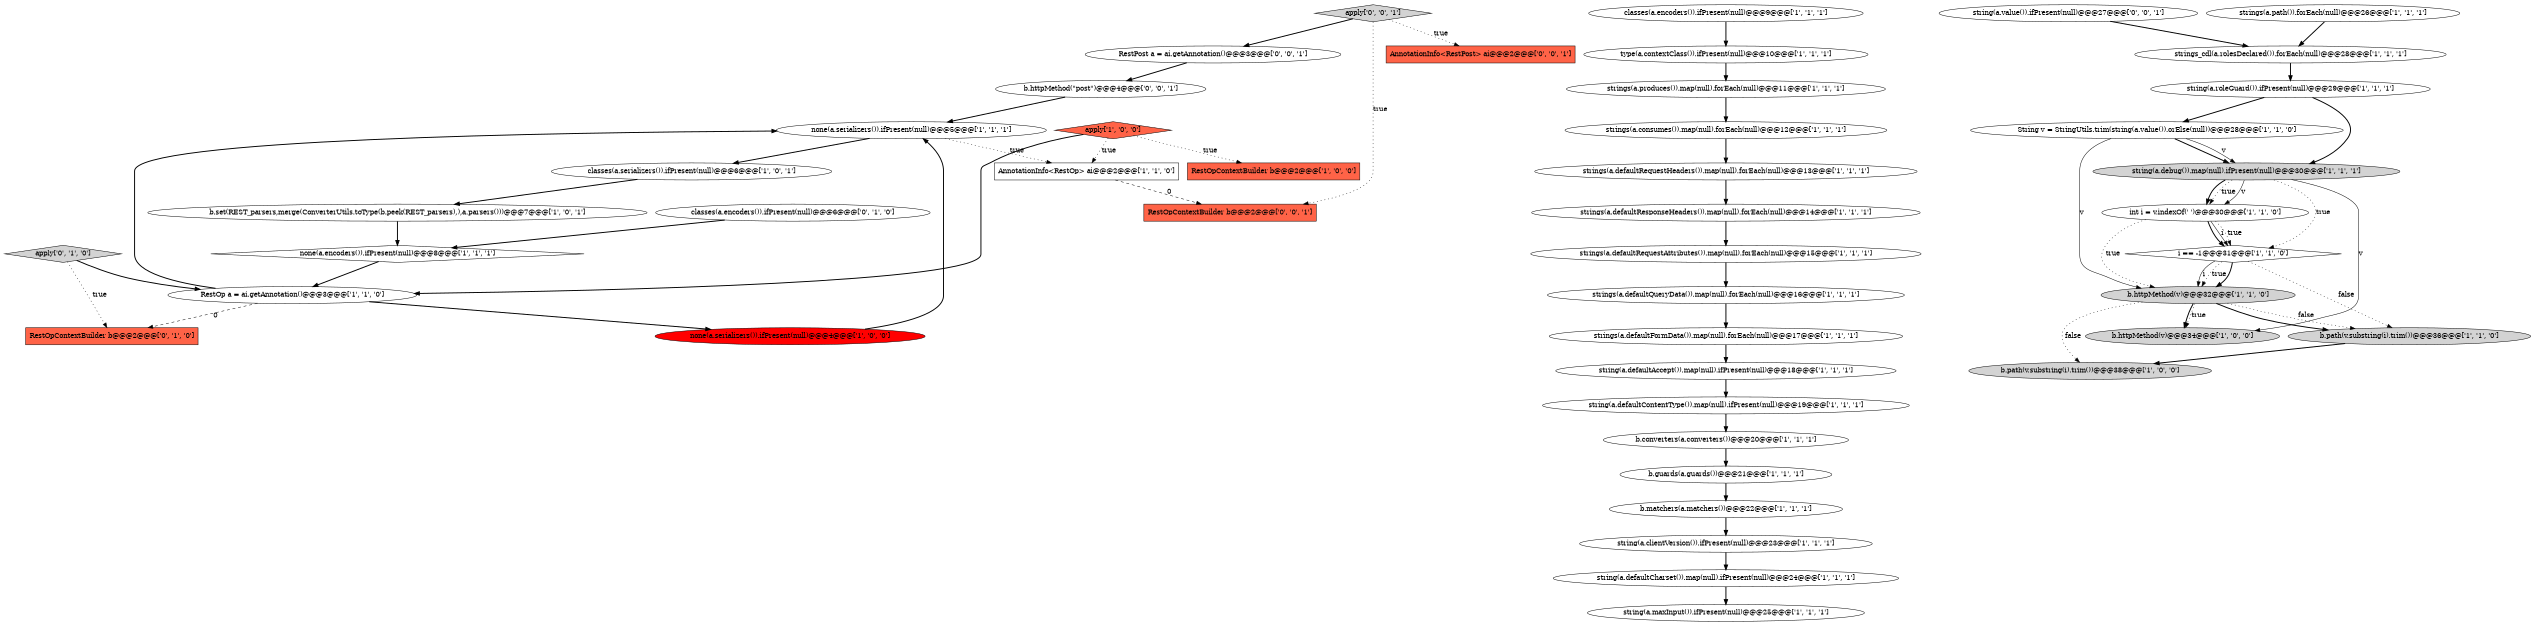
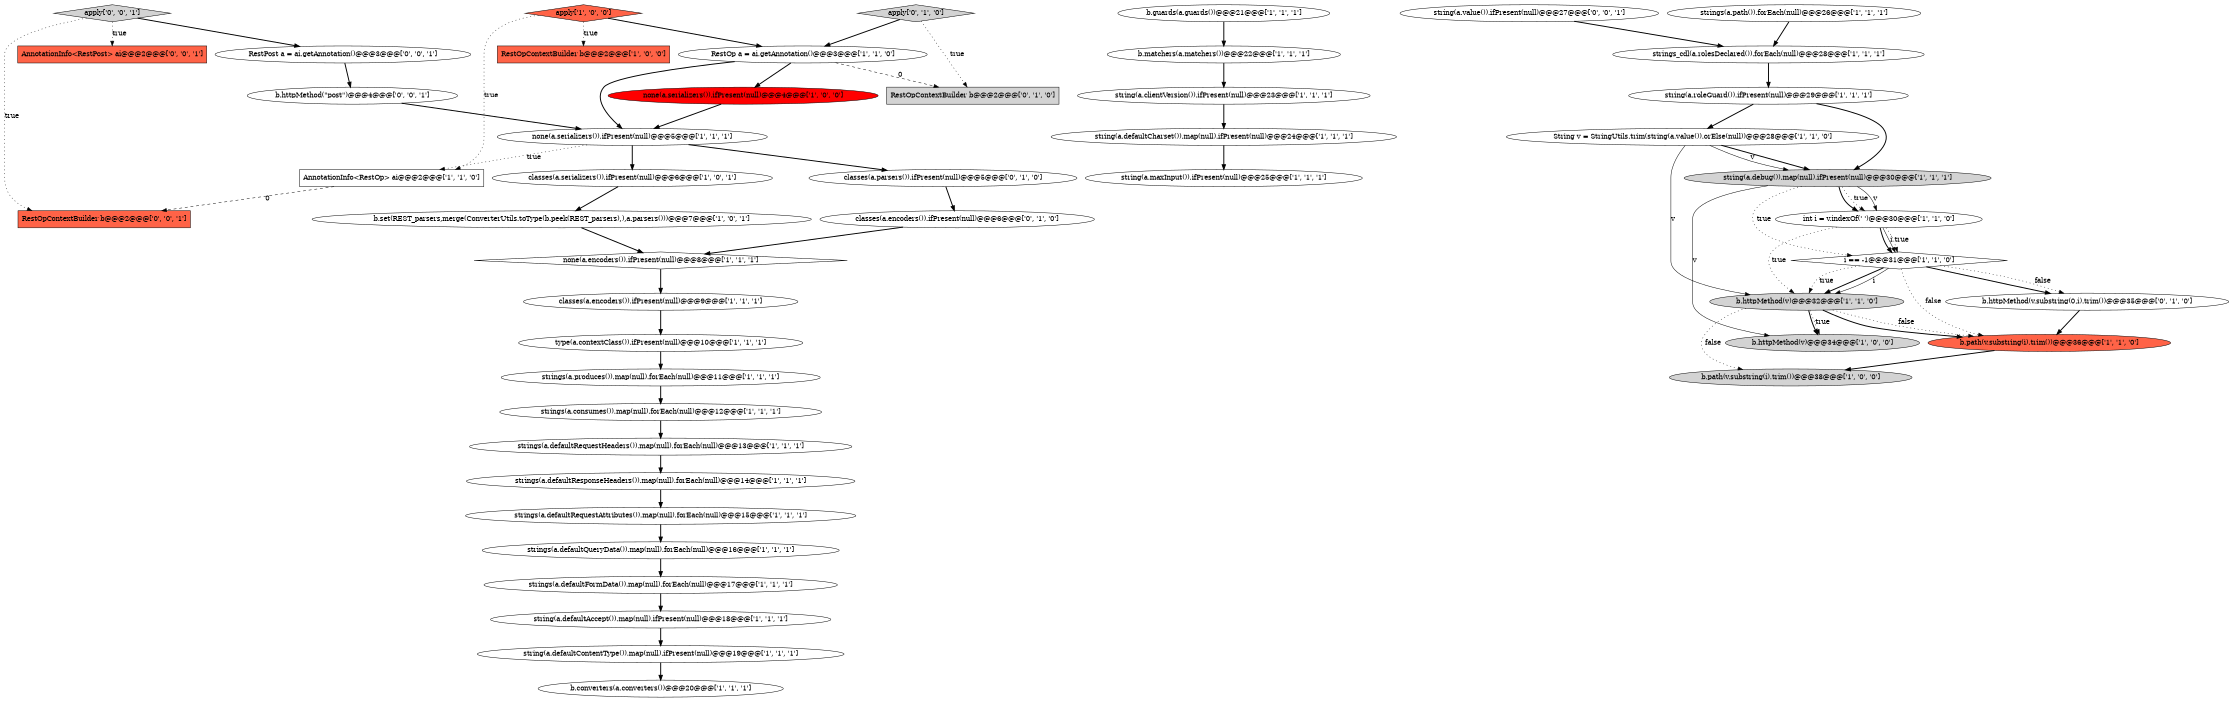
none -> (943, 178)
(348, 273) -> (661, 279)
none -> (2087, 302)
(112, 336) -> (973, 96)
(2409, 336) -> (2049, 343)
(1726, 455) -> none
